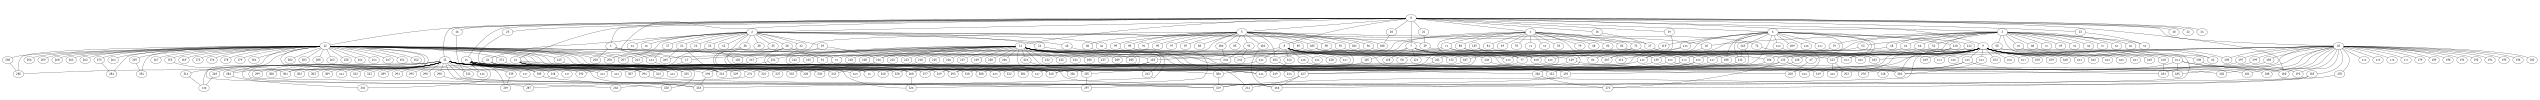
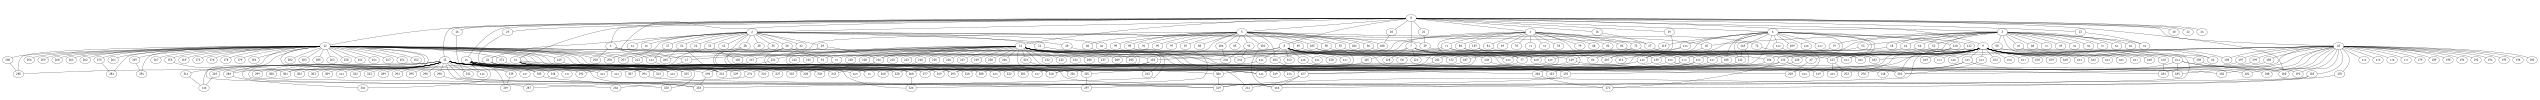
none -> (967, 50)
